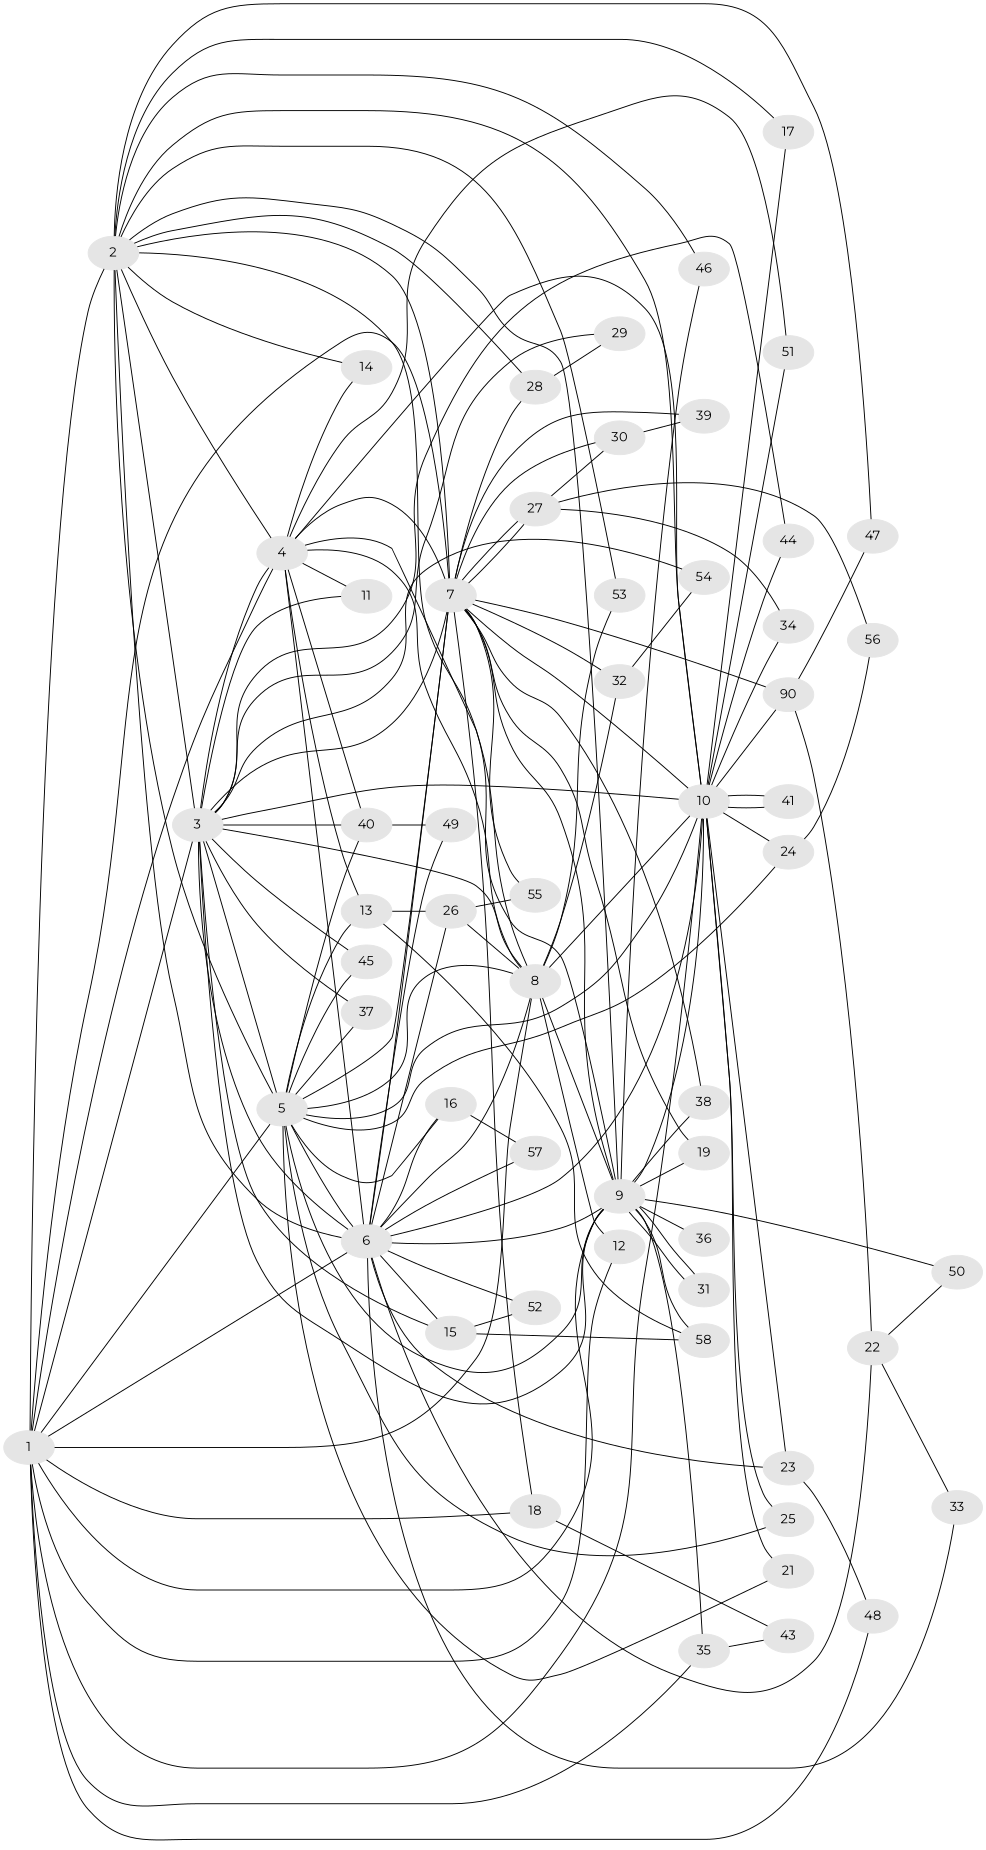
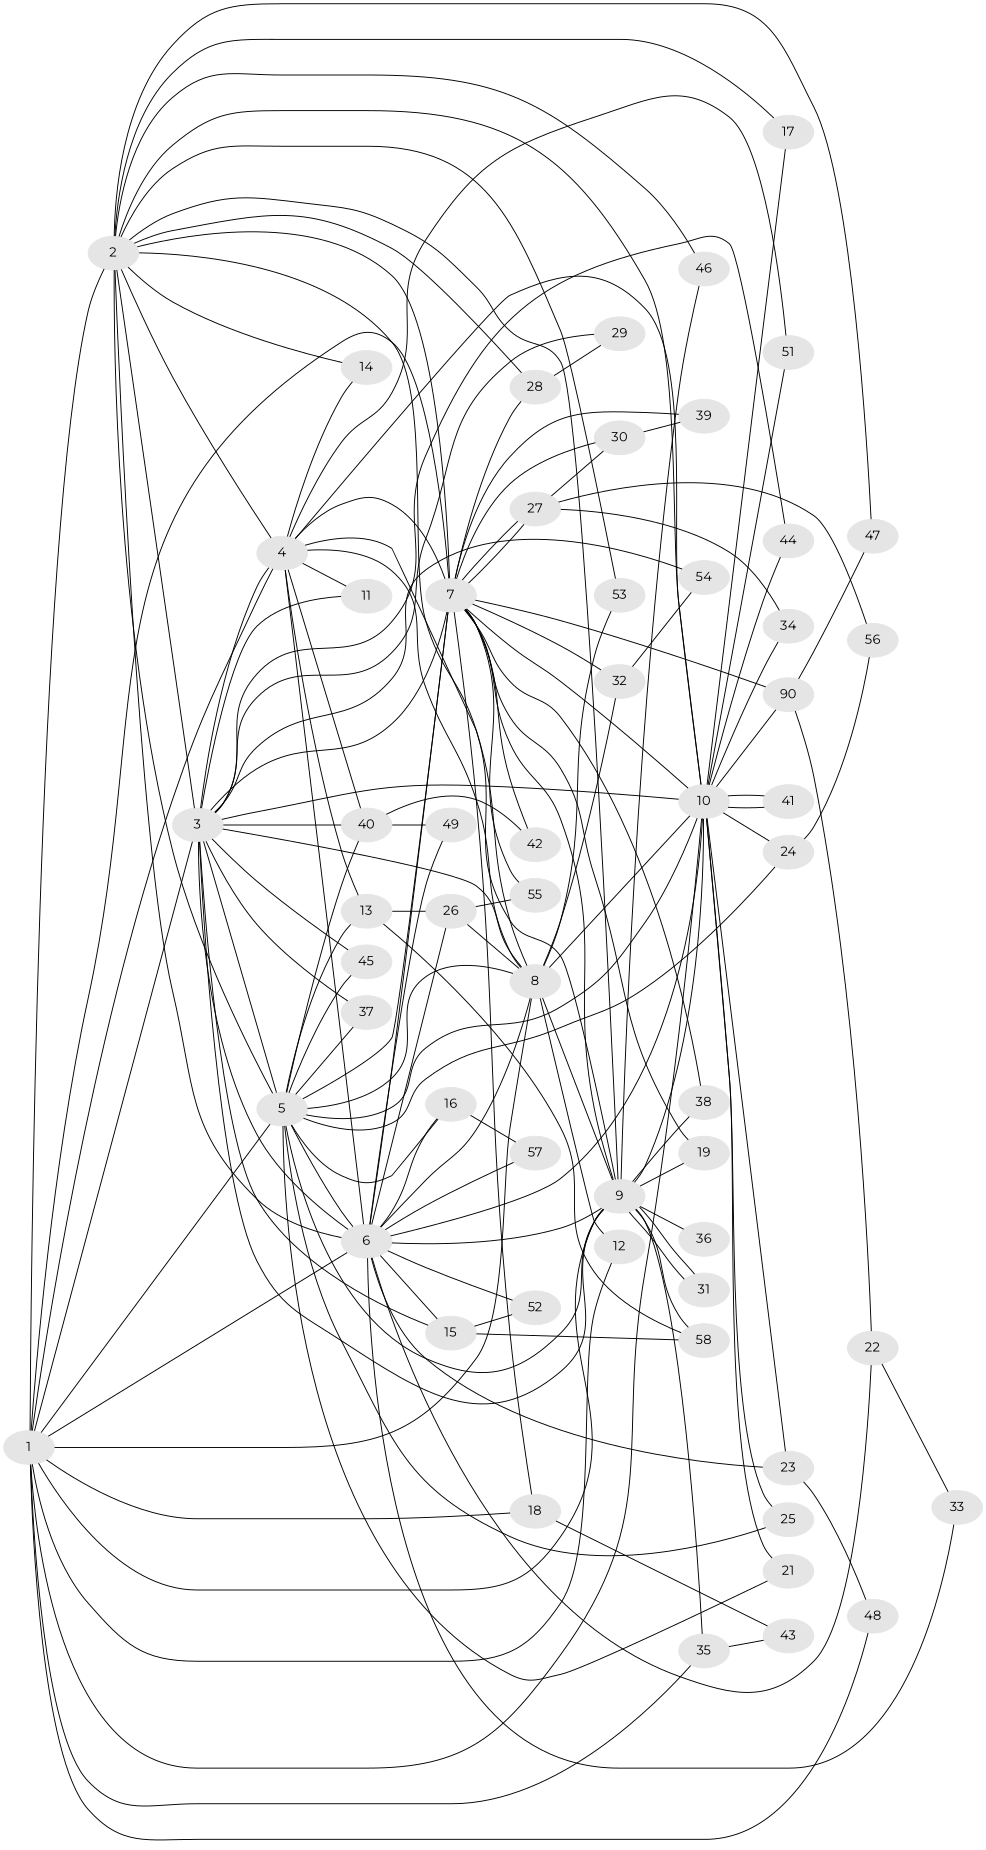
none -> (535, 845)
(957, 1272) -> none
